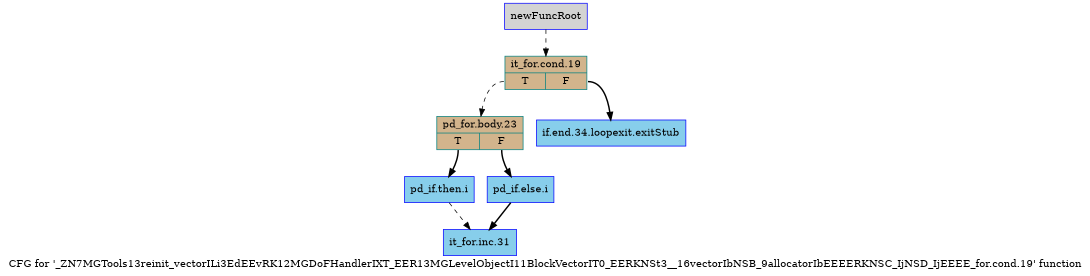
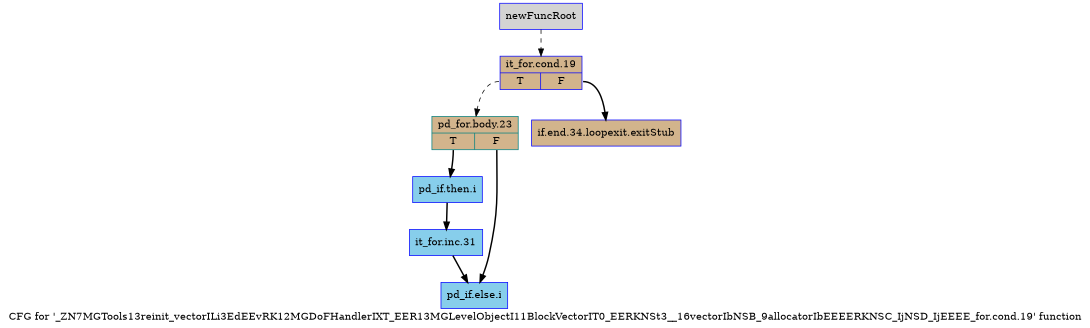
(546, 73) -> (541, 73)
(611, 133) -> (606, 133)
(457, 213) -> (447, 212)
(502, 213) -> (458, 266)
